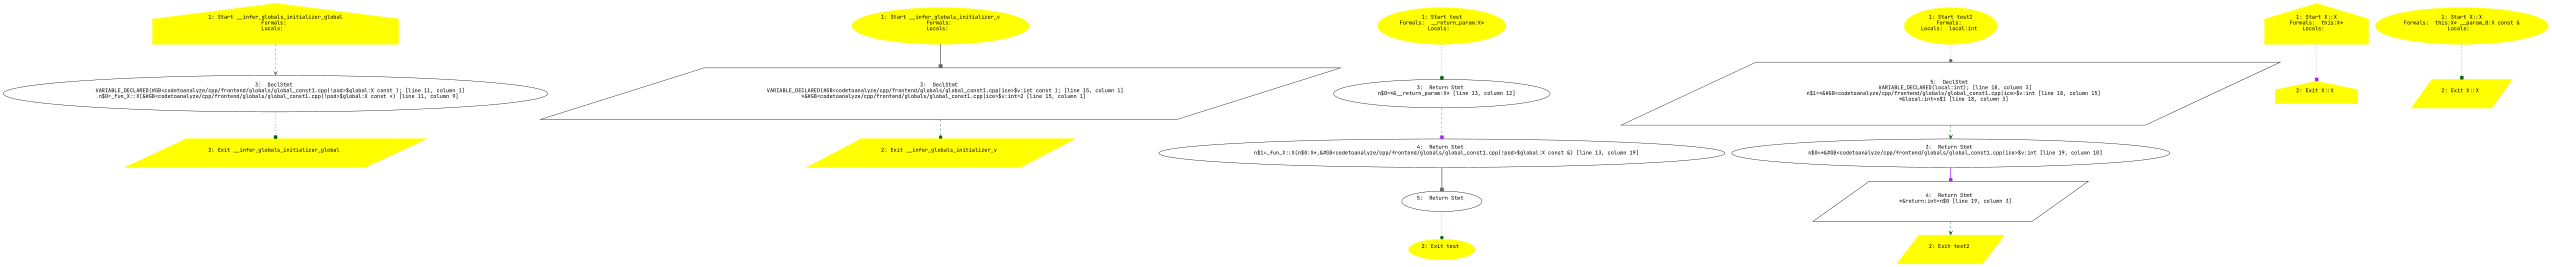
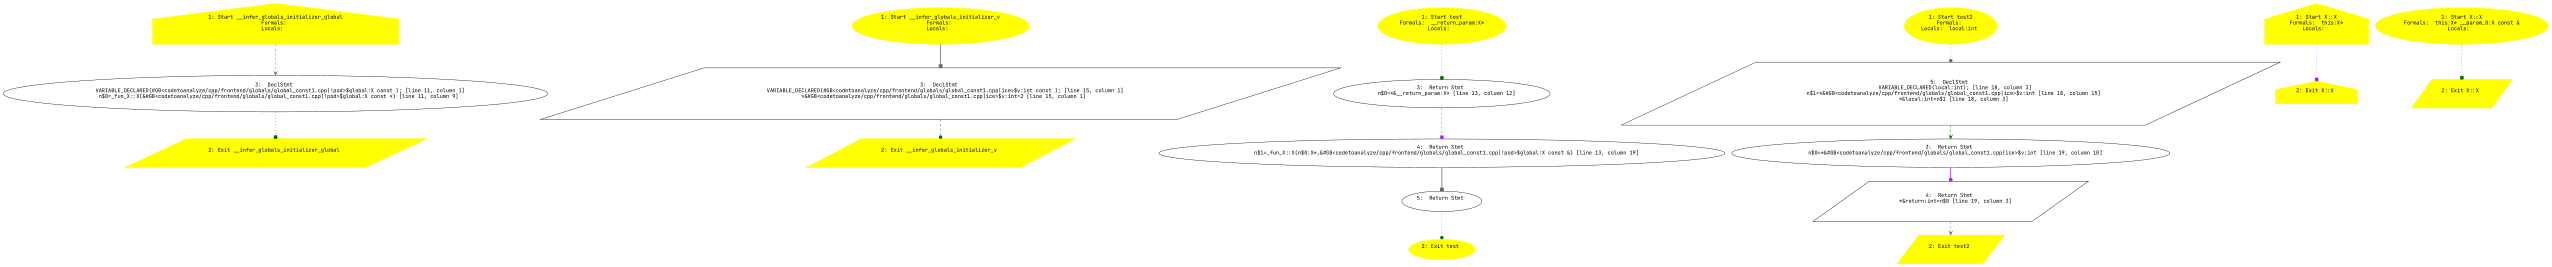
(1951, 226) -> (1951, 226)
